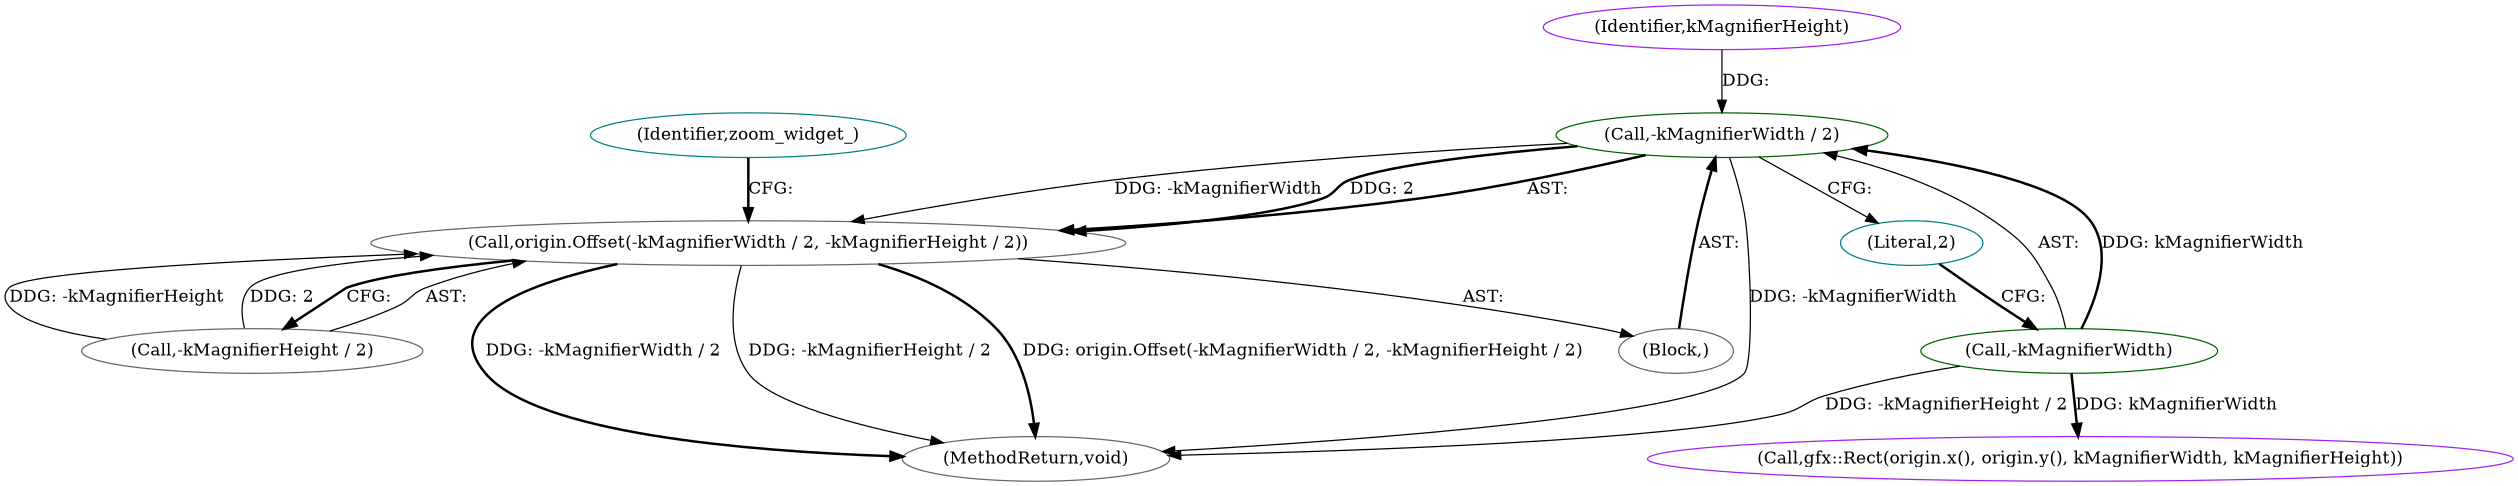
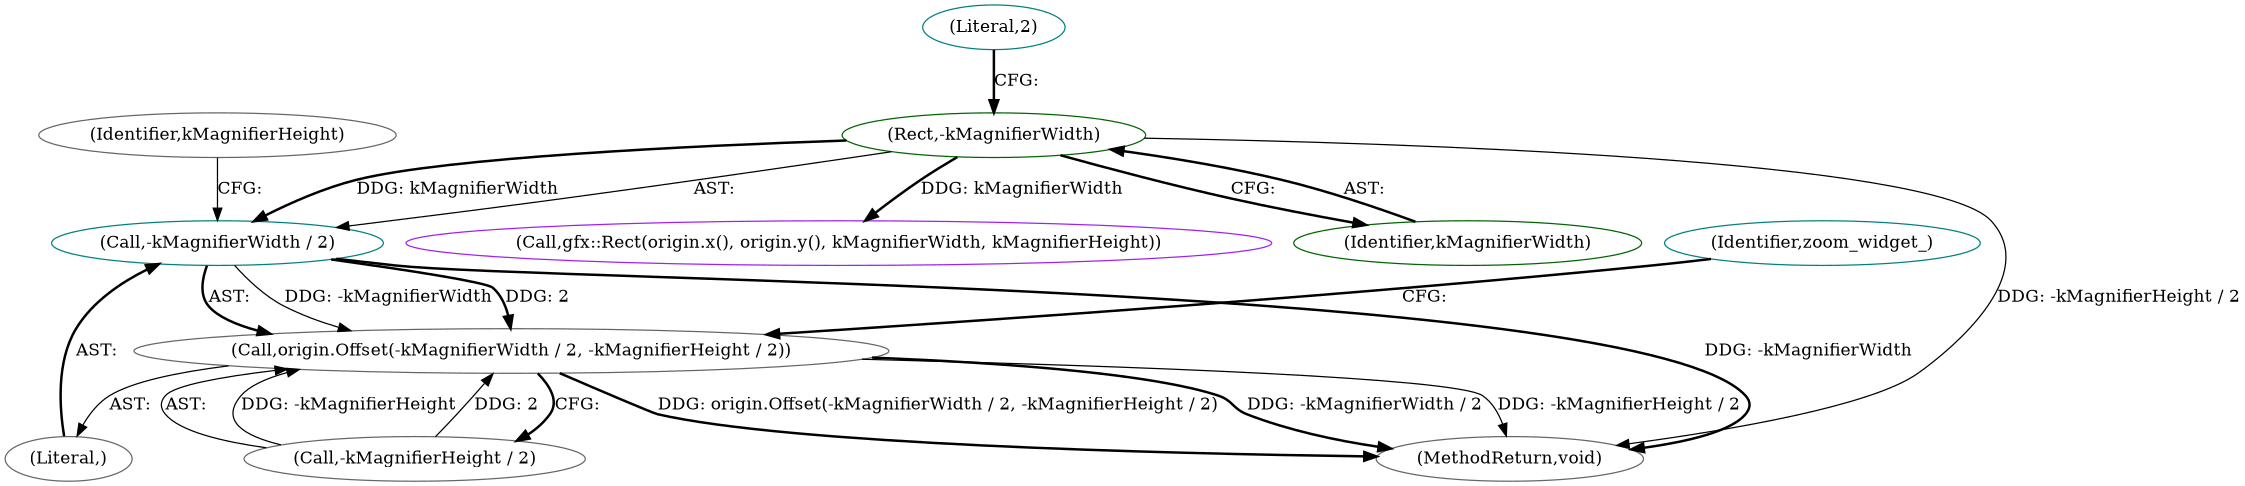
(1722, 27) -> (217, 135)
(1749, 81) -> (243, 189)
(1722, 135) -> (217, 243)
(1813, 187) -> none
none -> (1468, 243)
(1676, 351) -> (69, 459)
(2069, 351) -> (994, 135)
(1572, 417) -> (1111, 296)
